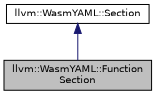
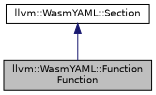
(78, 75) -> (78, 75)
